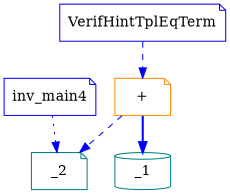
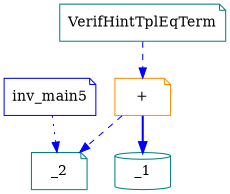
(143, 23) -> (143, 23)
(50, 97) -> (50, 97)
